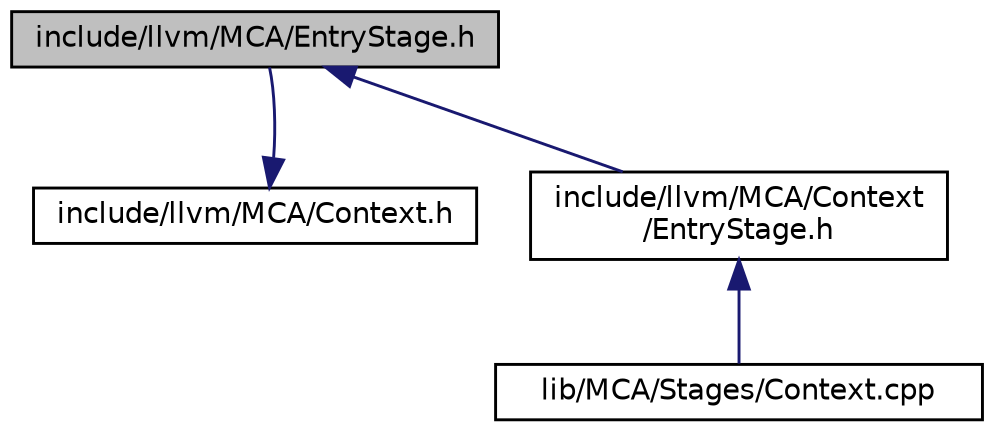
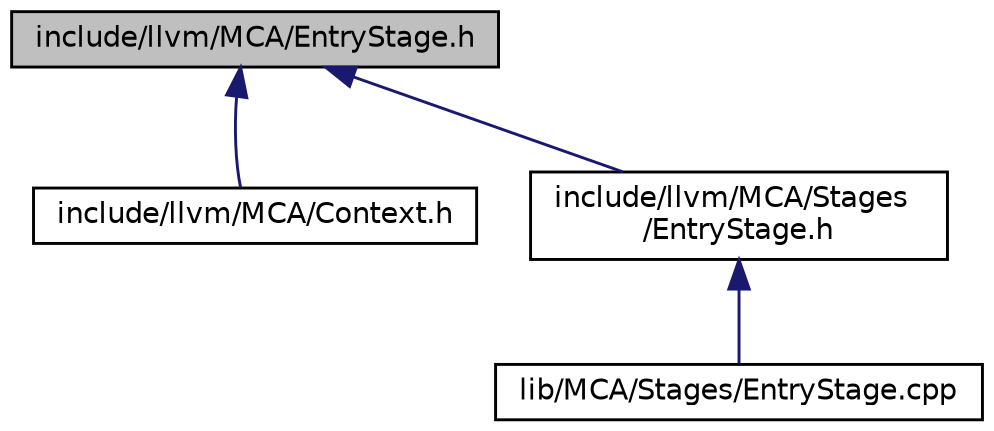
(274, 112) -> (236, 143)
(739, 216) -> (739, 216)
(739, 392) -> (739, 392)
